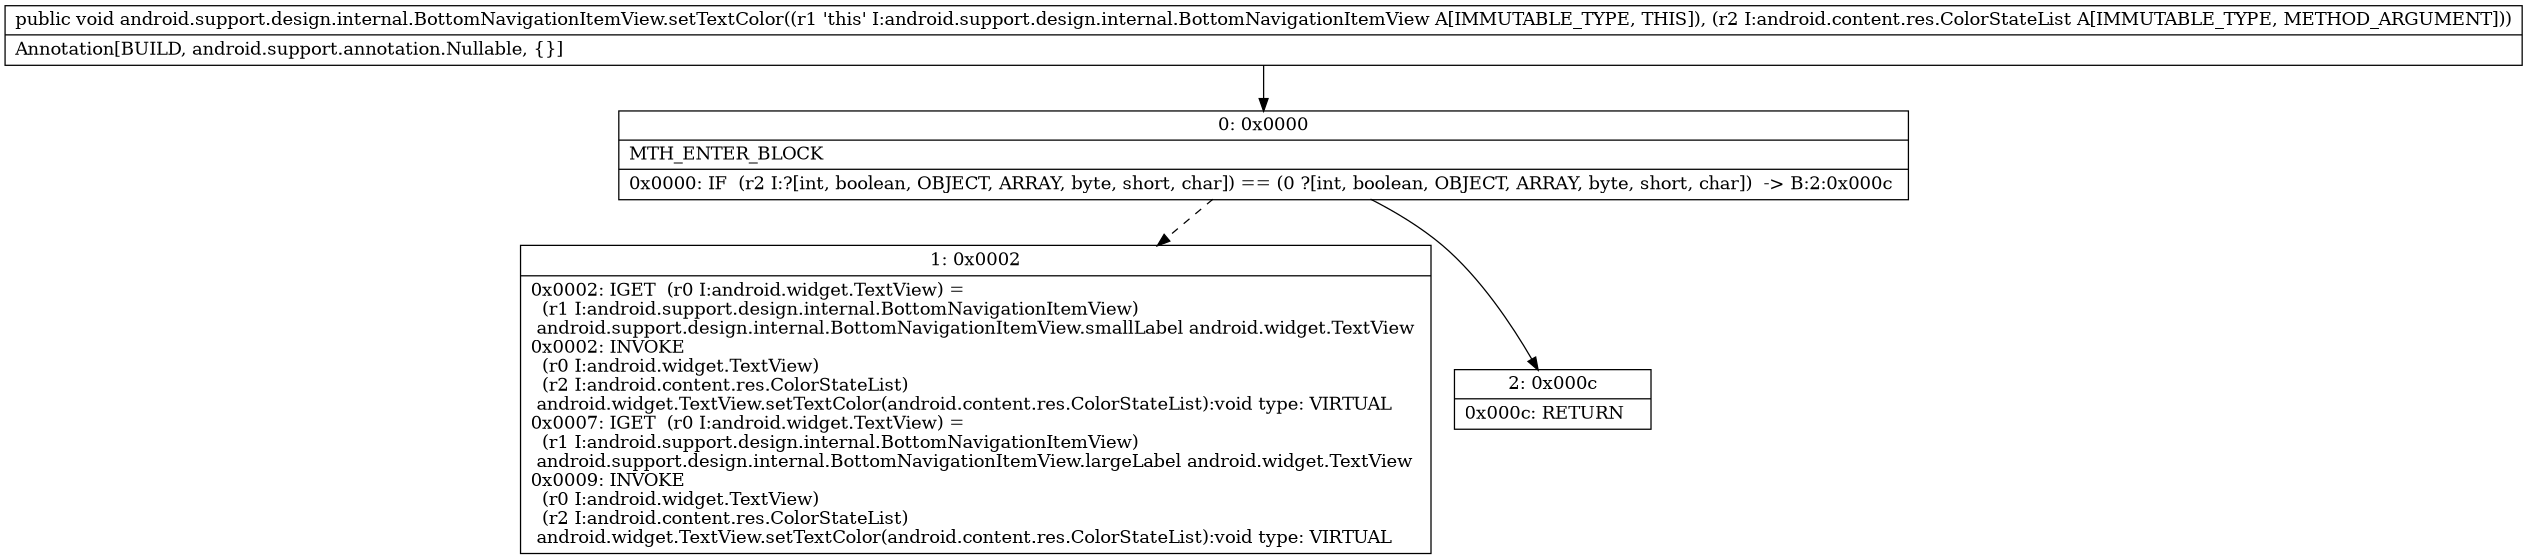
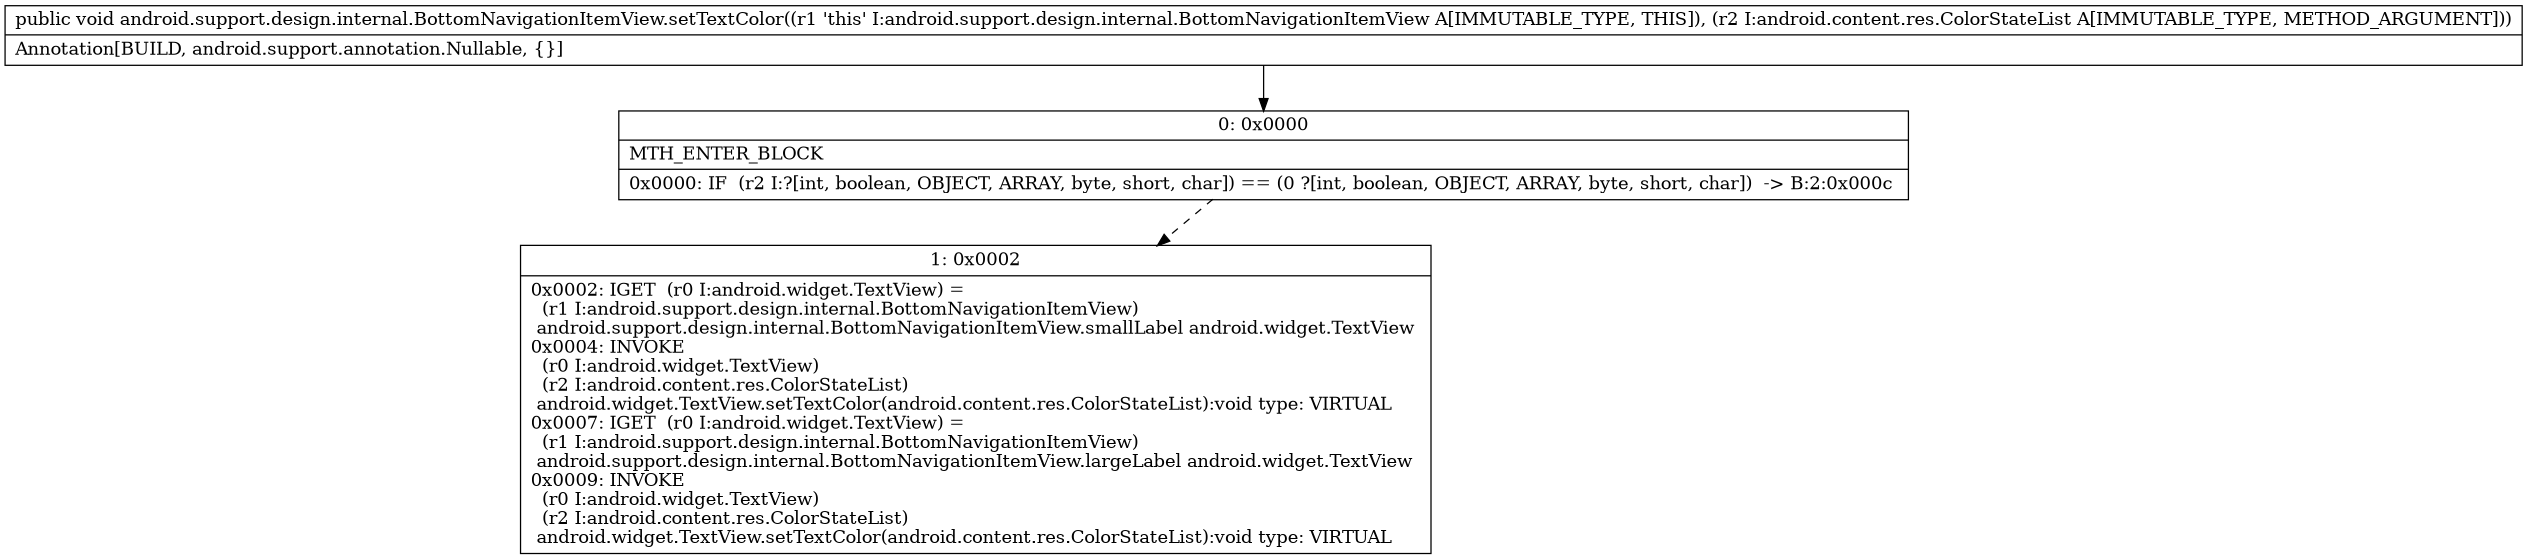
(614, 347) -> (614, 347)
(1553, 399) -> none
